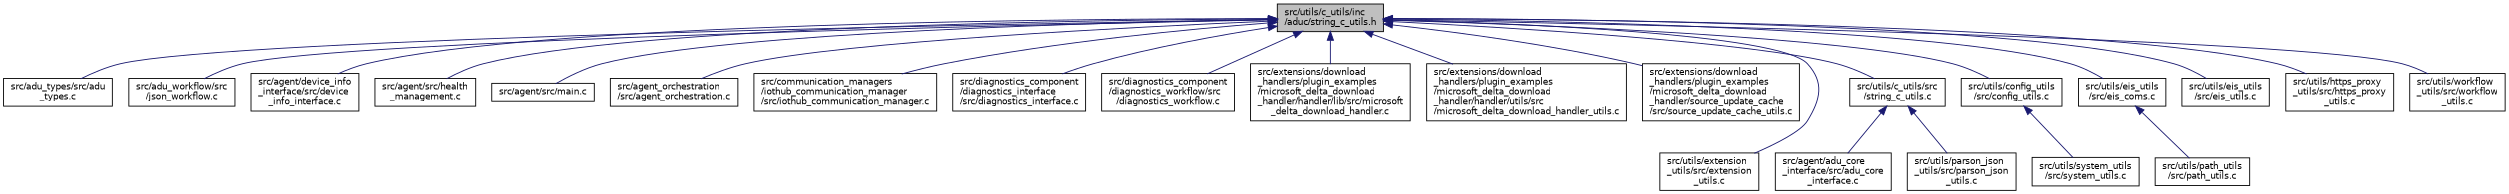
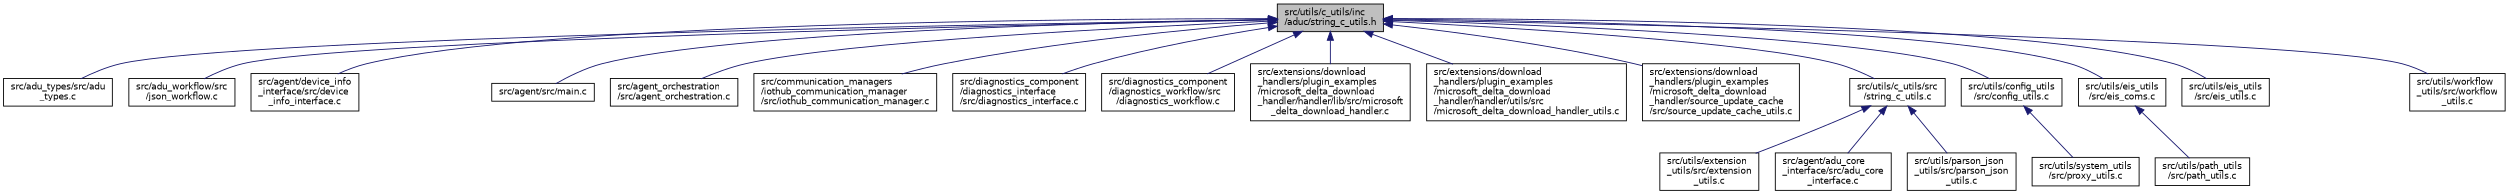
(1664, 35) -> (1809, 132)
(425, 92) -> none
(2340, 92) -> none
(2086, 172) -> (2086, 172)
